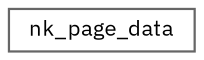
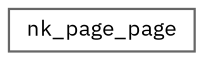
(102, 30) -> (102, 30)
